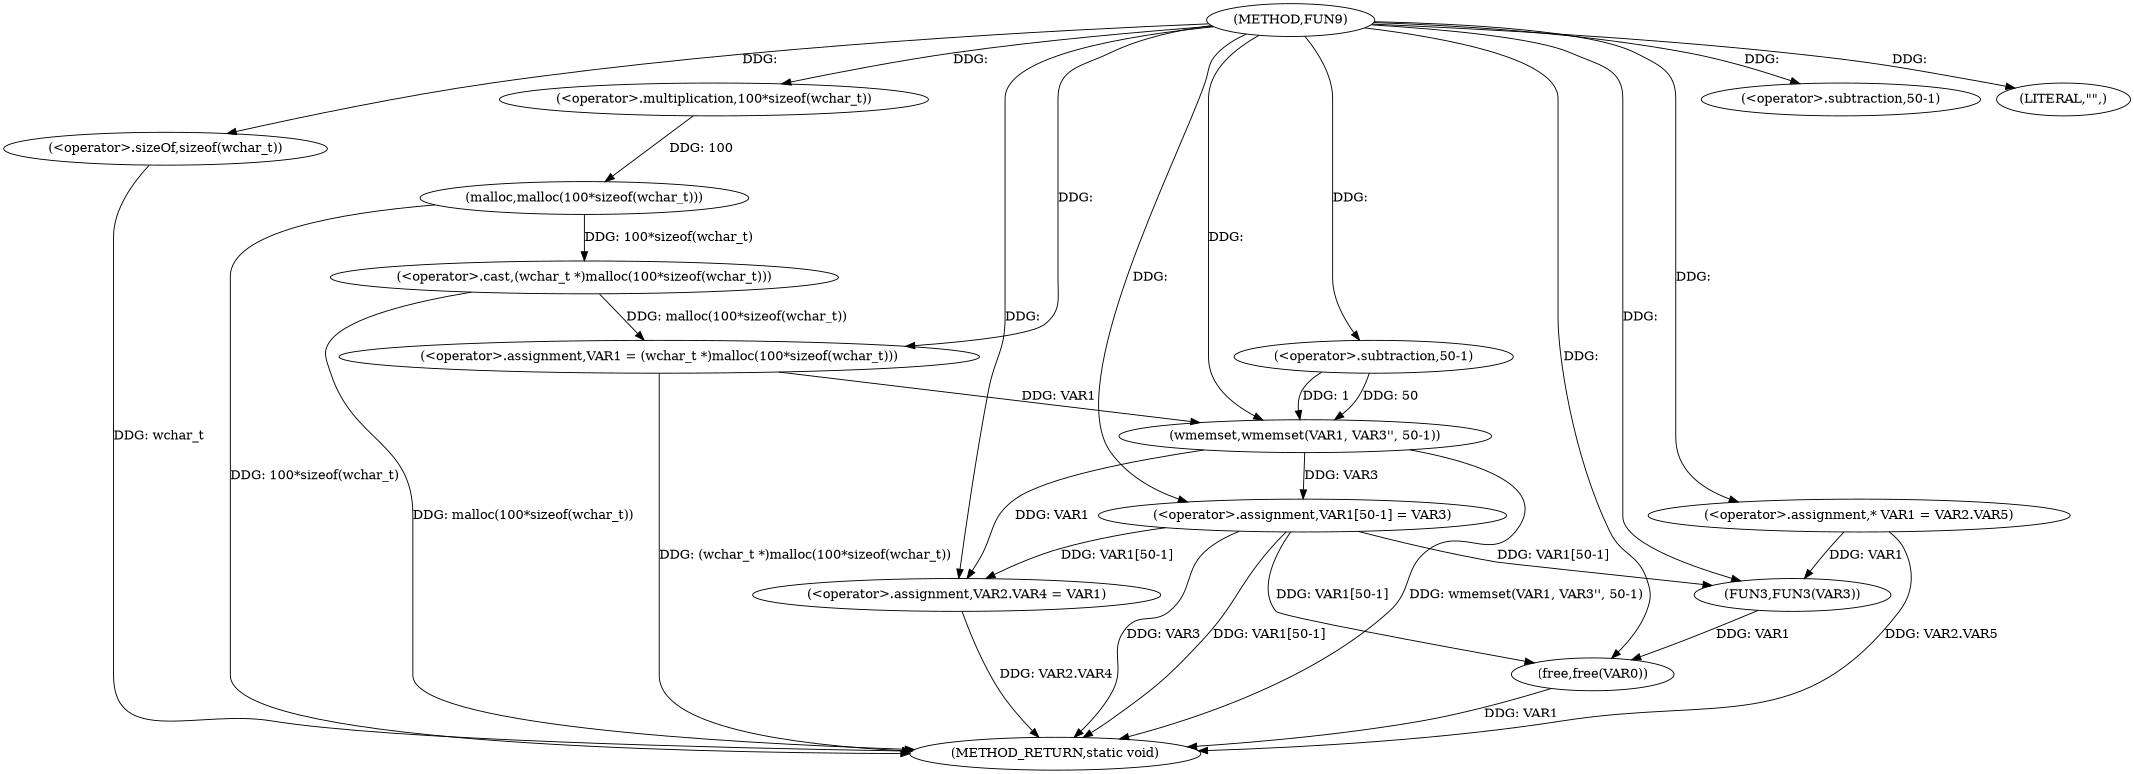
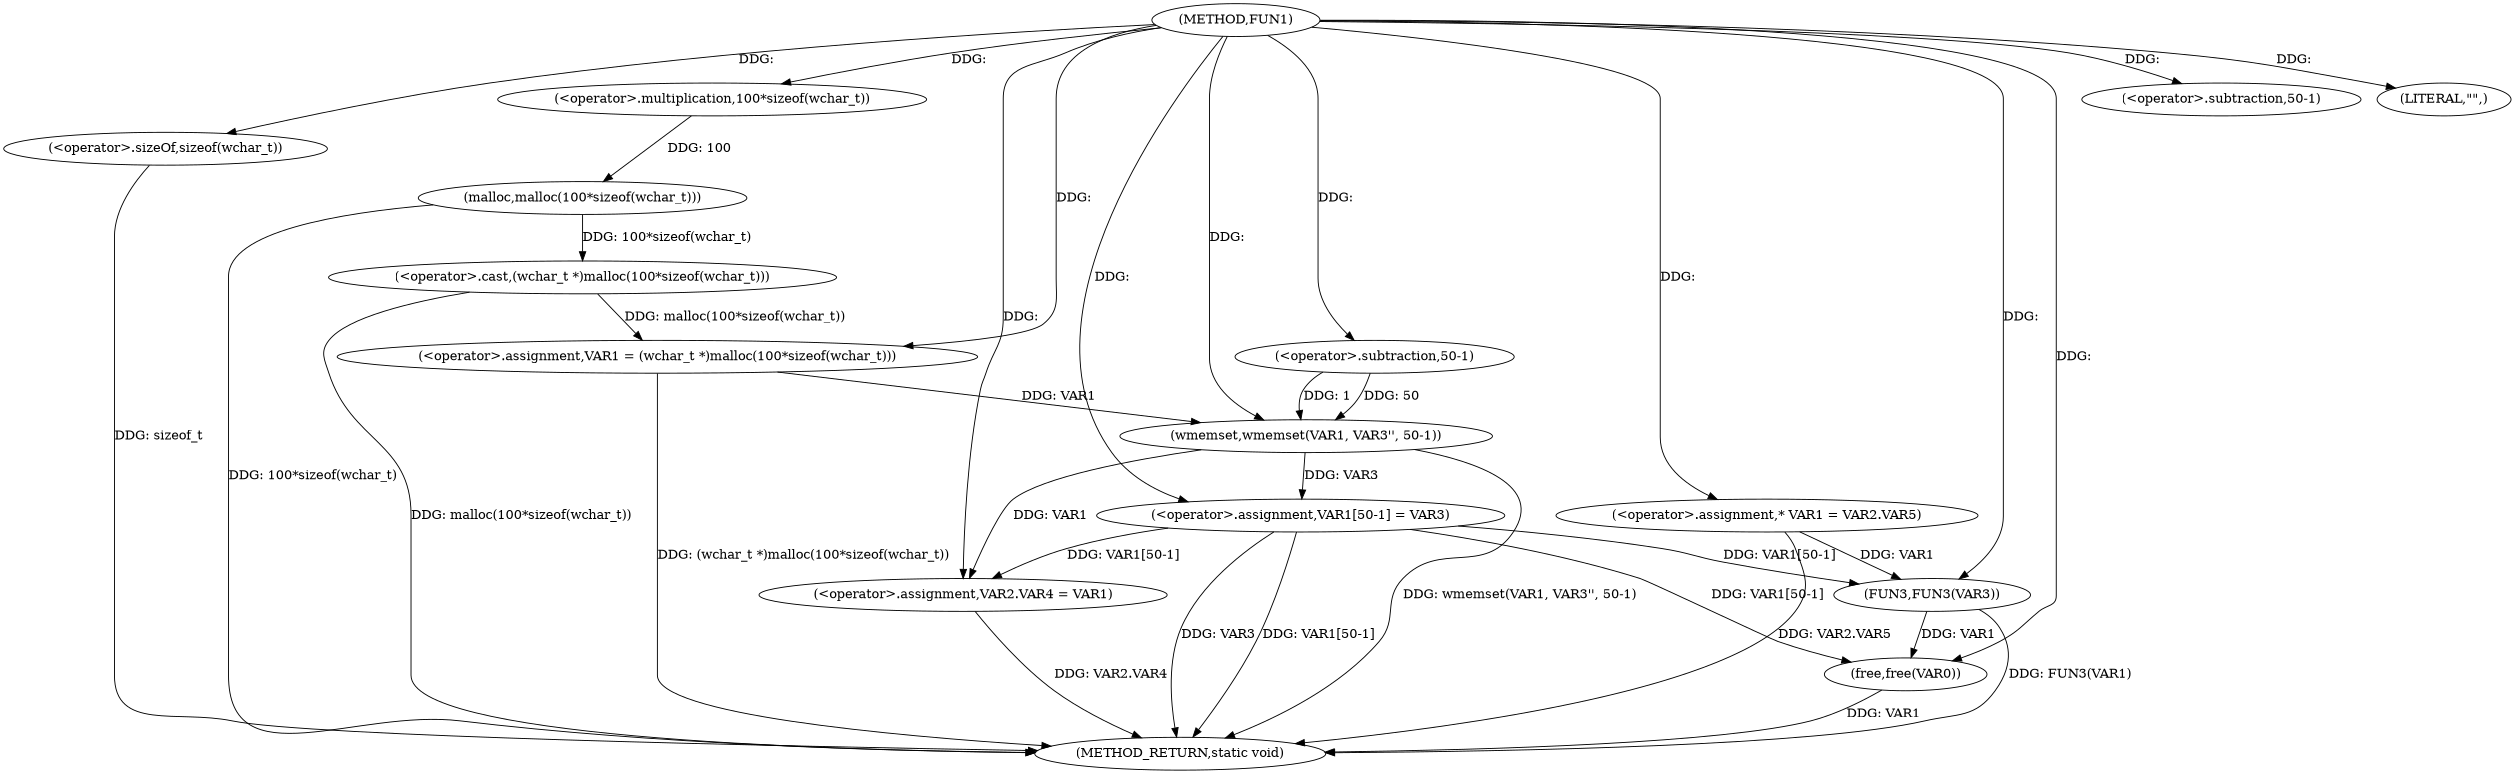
(1291, 20) -> (1236, 20)
(159, 436) -> (159, 436)
none -> (1718, 743)
